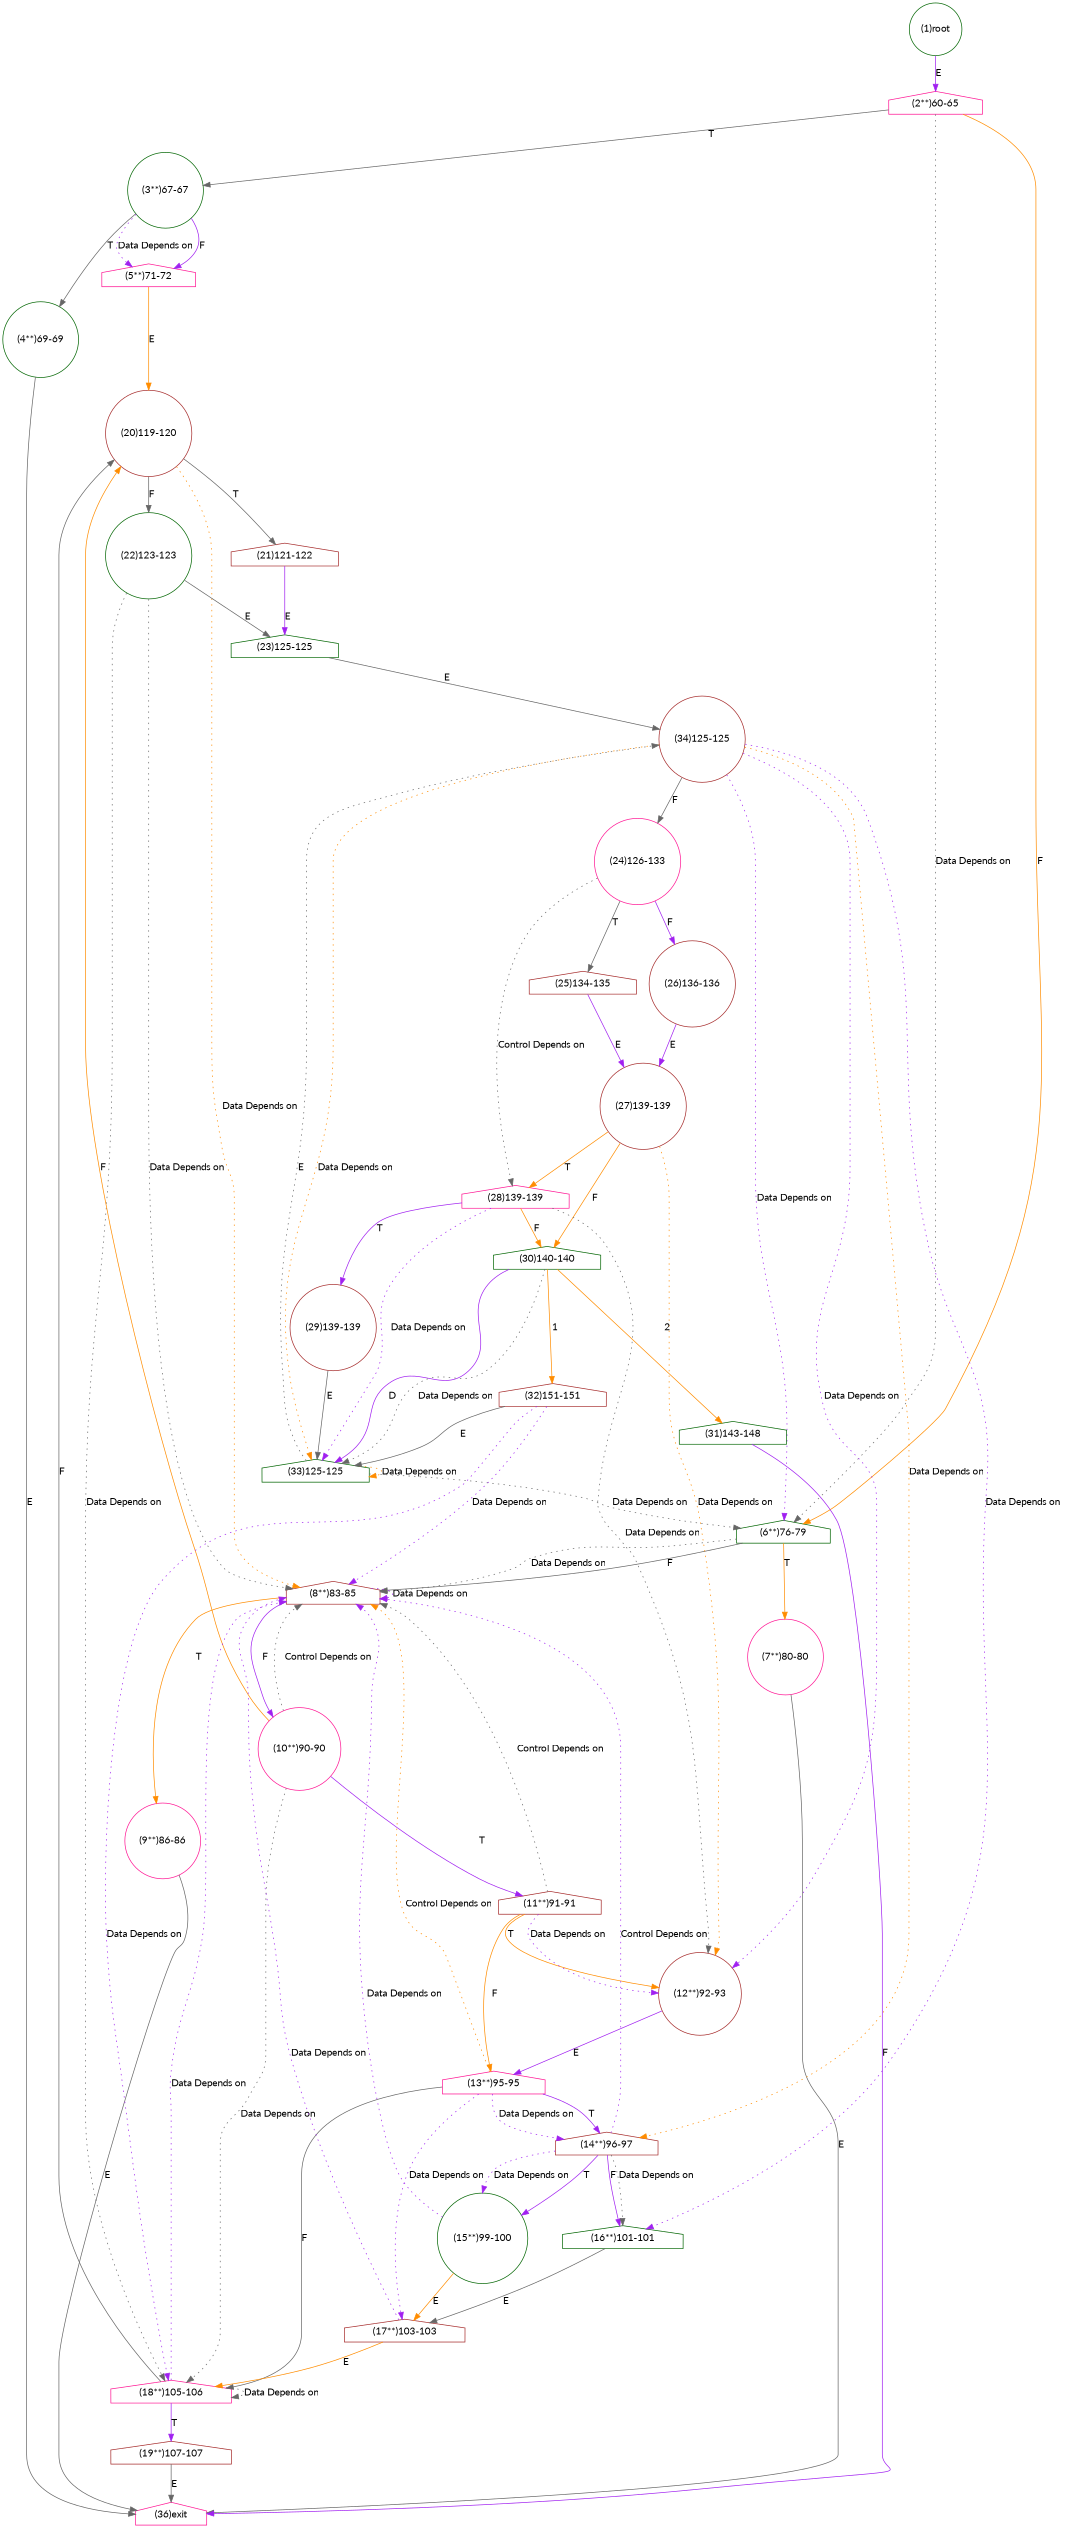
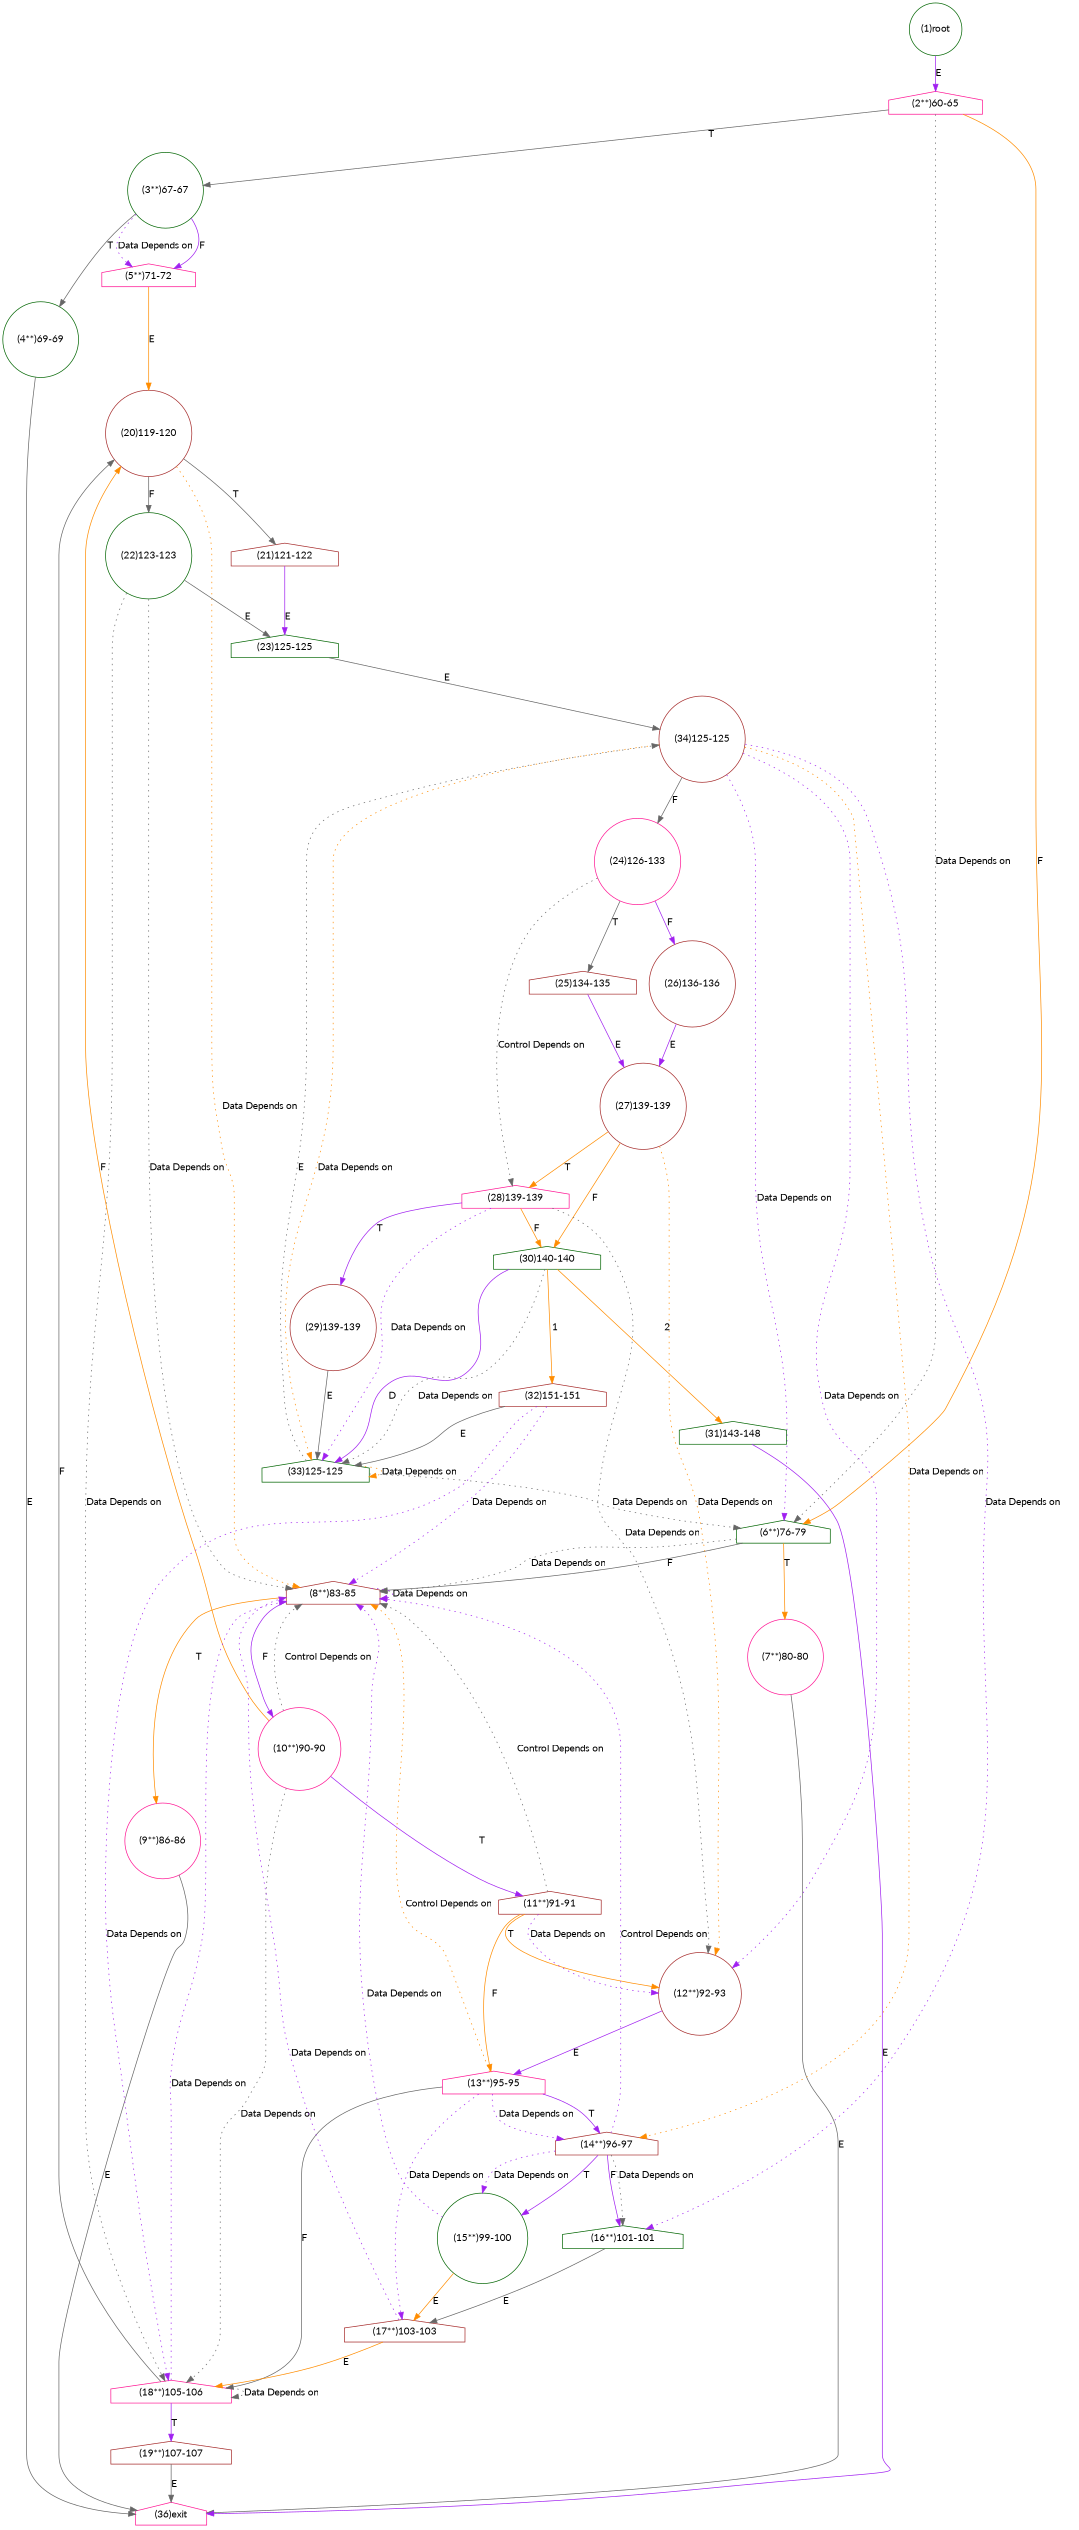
(886, 2053) -> (886, 2053)
